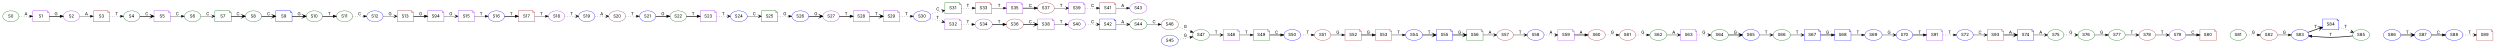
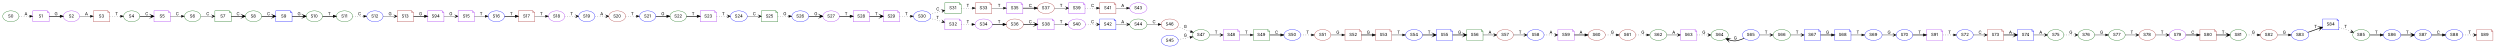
(1734, 35) -> (1737, 41)
(1995, 35) -> (1995, 35)
none -> (2222, 35)
(2332, 37) -> (2375, 35)
